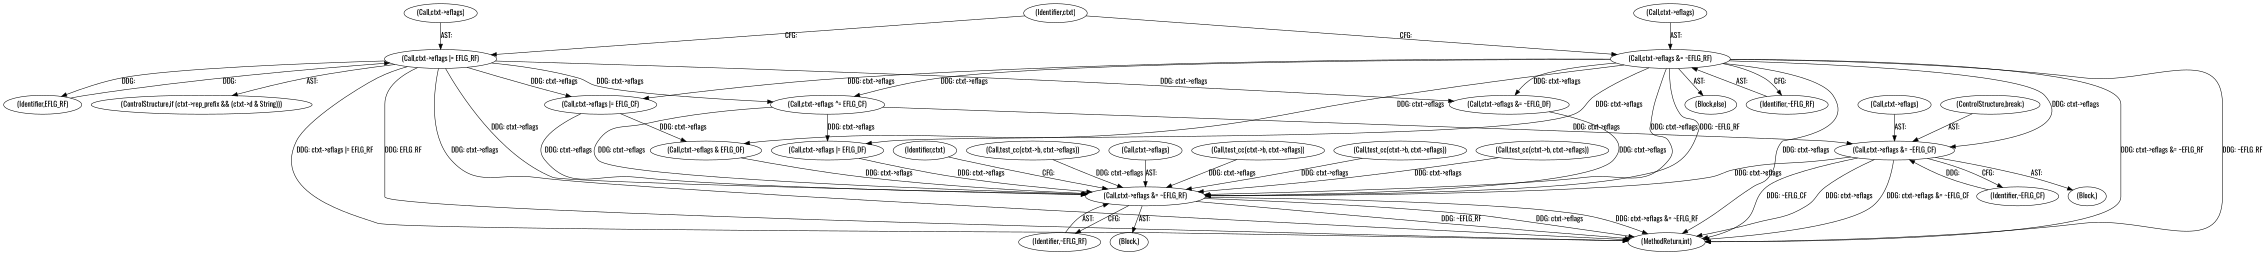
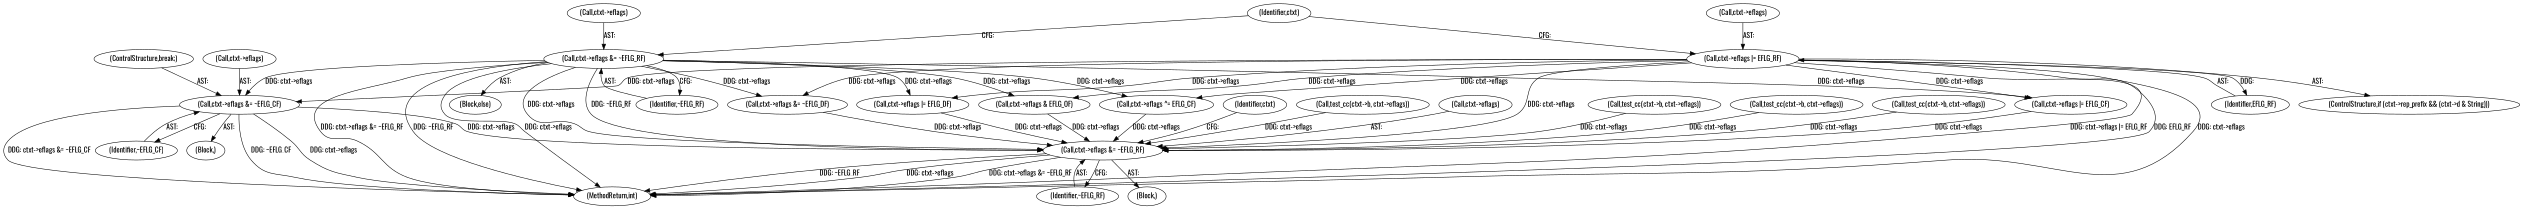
(230, 82) -> (2224, 82)
(1365, 124) -> (1027, 63)
(828, 125) -> (1322, 70)
(651, 127) -> (1398, 72)
(1954, 173) -> (173, 128)
